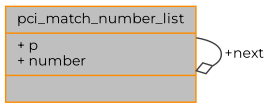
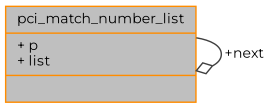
(51, 61) -> (34, 61)
